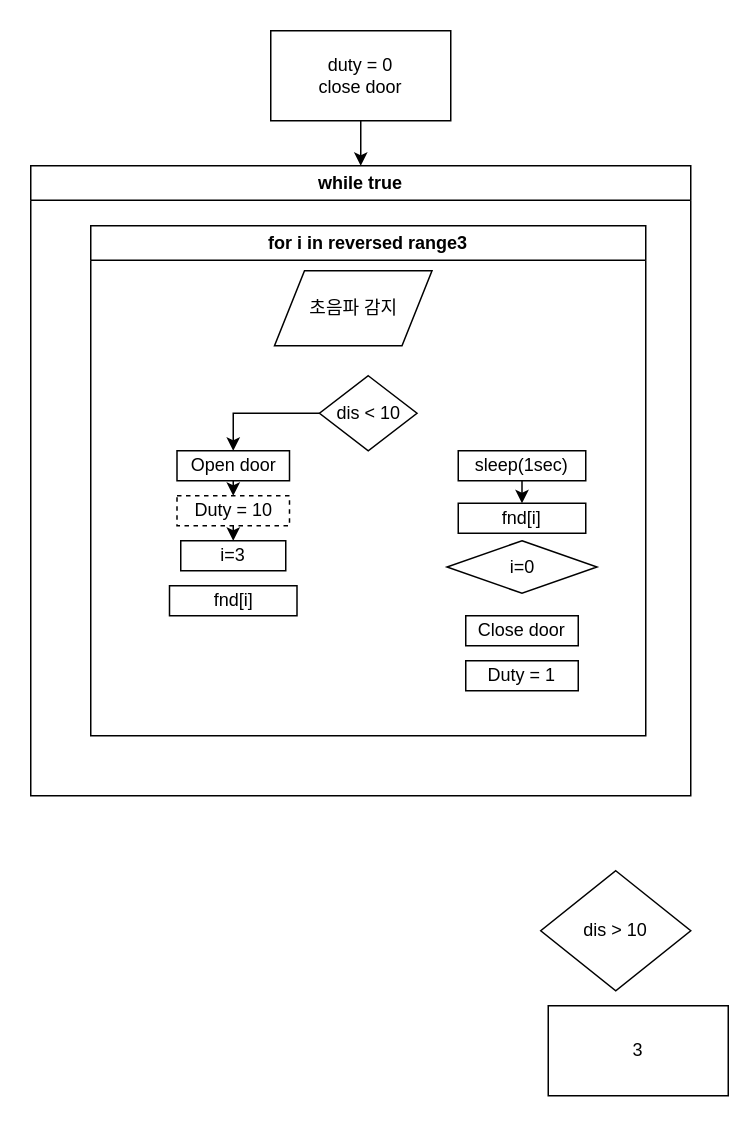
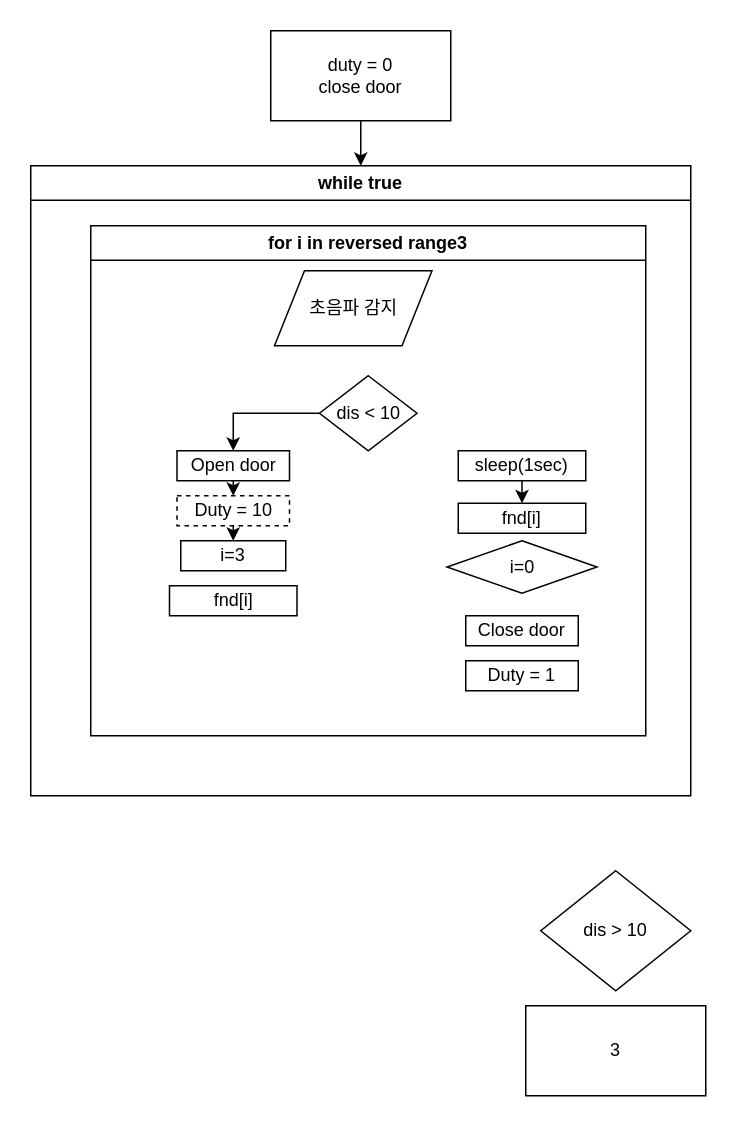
(638, 1051) -> (616, 1051)
